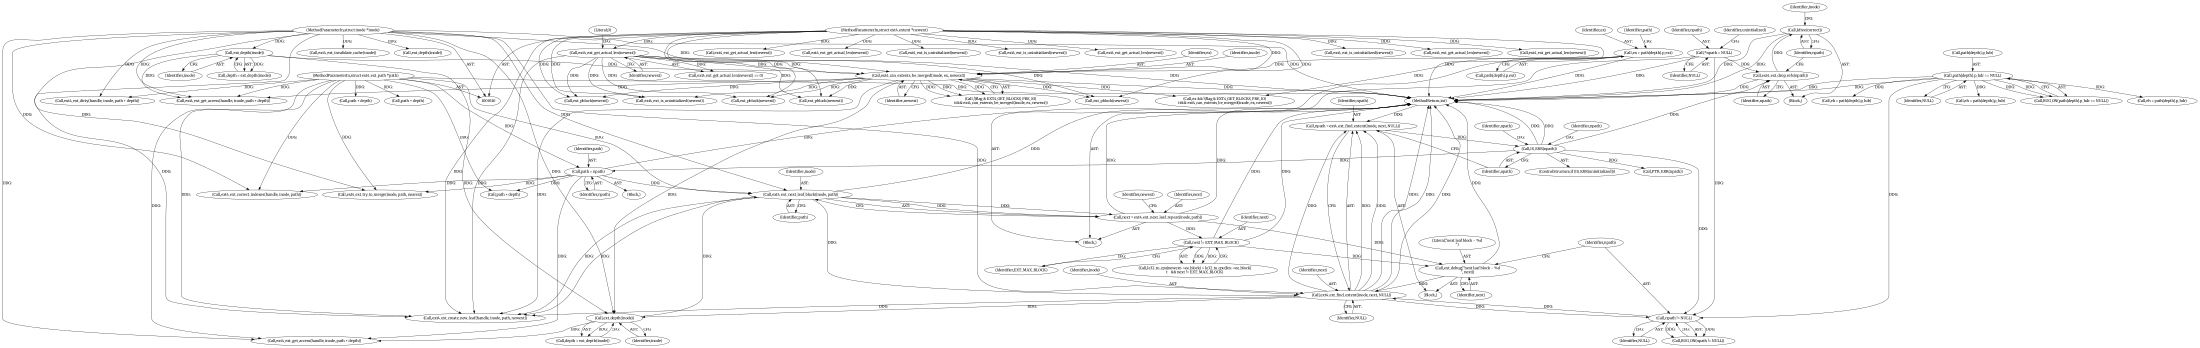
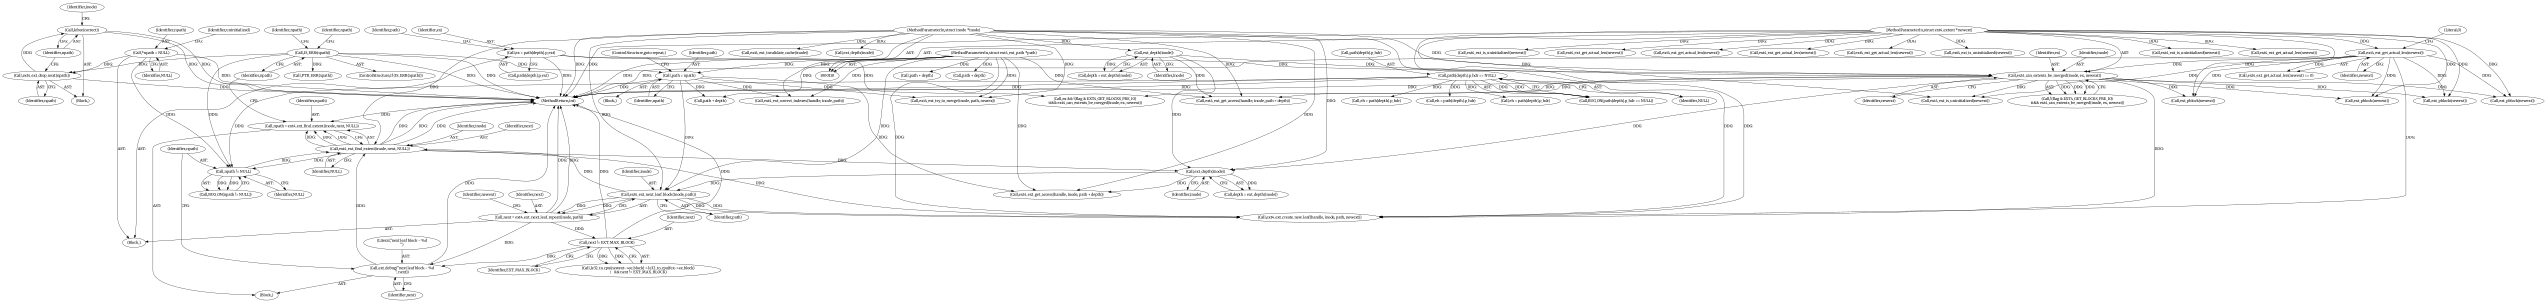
none -> (639, 53)
(1277, 53) -> (2126, 53)
(1781, 76) -> (42, 76)
(97, 101) -> none
(1130, 111) -> none
(1450, 138) -> none
(1577, 172) -> (391, 76)
